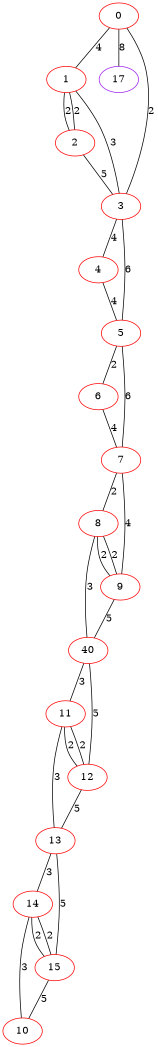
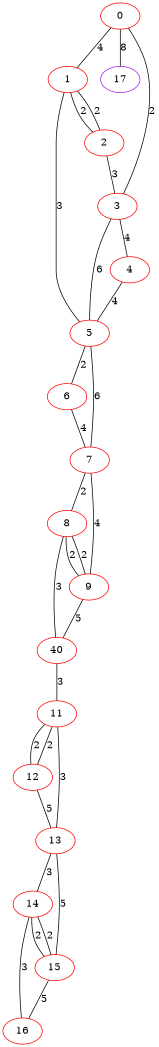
(105, 139) -> (56, 210)
(104, 175) -> (115, 175)
(92, 714) -> none
(23, 1031) -> (23, 1031)
